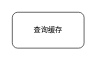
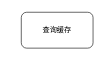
(48, 30) -> (57, 30)
